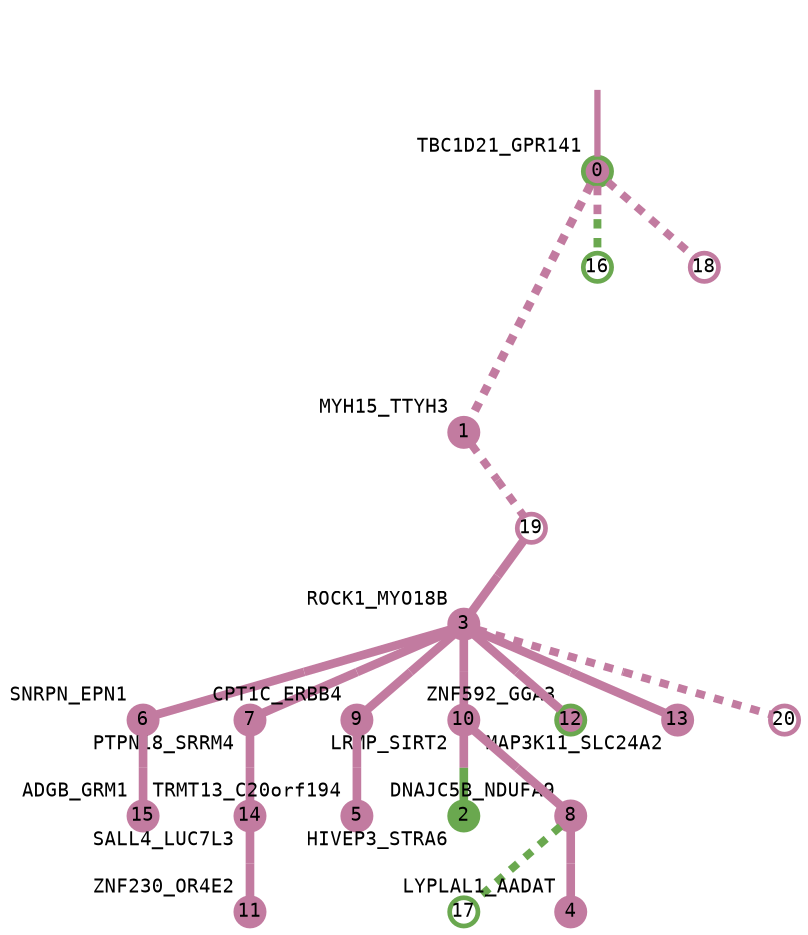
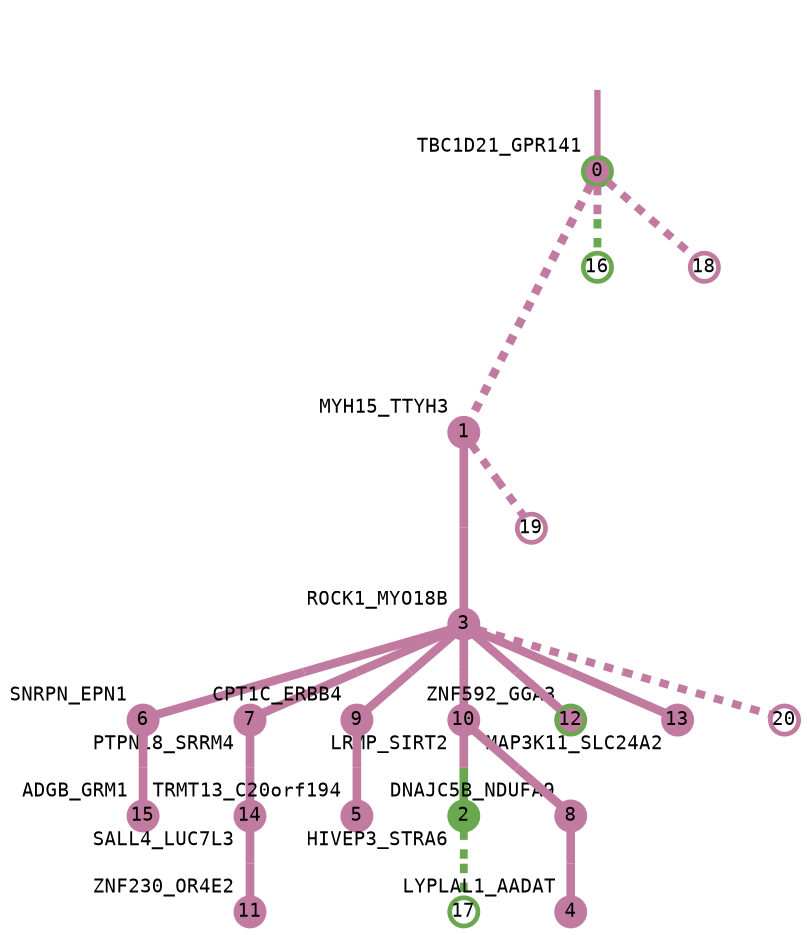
(498, 576) -> (464, 528)
(517, 864) -> (464, 864)
